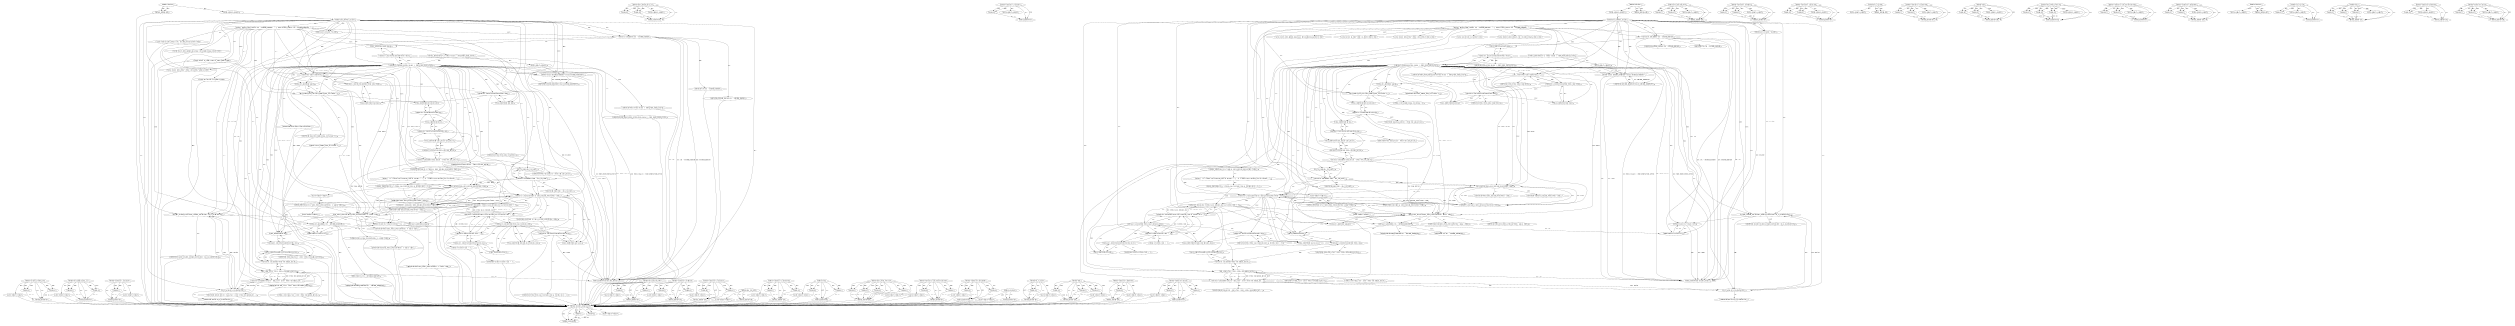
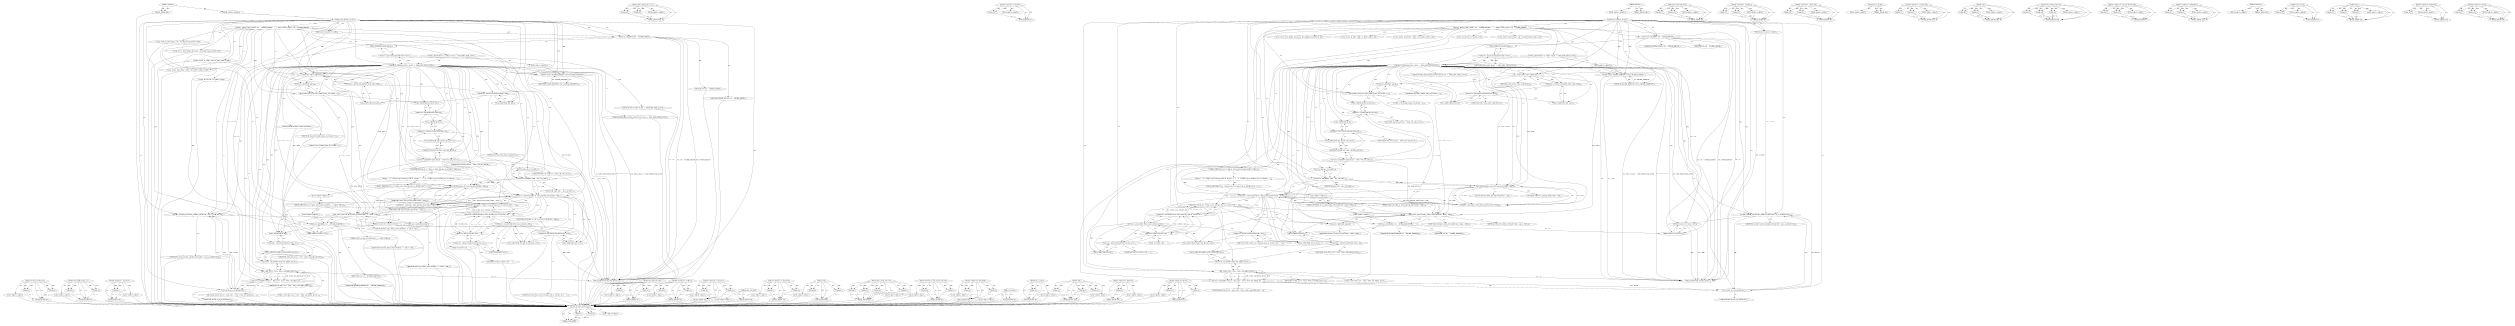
none -> (1340, 234)
